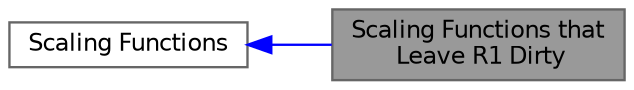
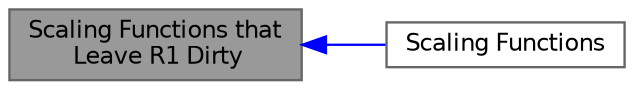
(302, 45) -> (356, 45)
